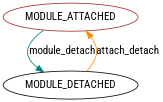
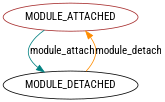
(62, 51) -> (62, 51)
(128, 51) -> (129, 51)
